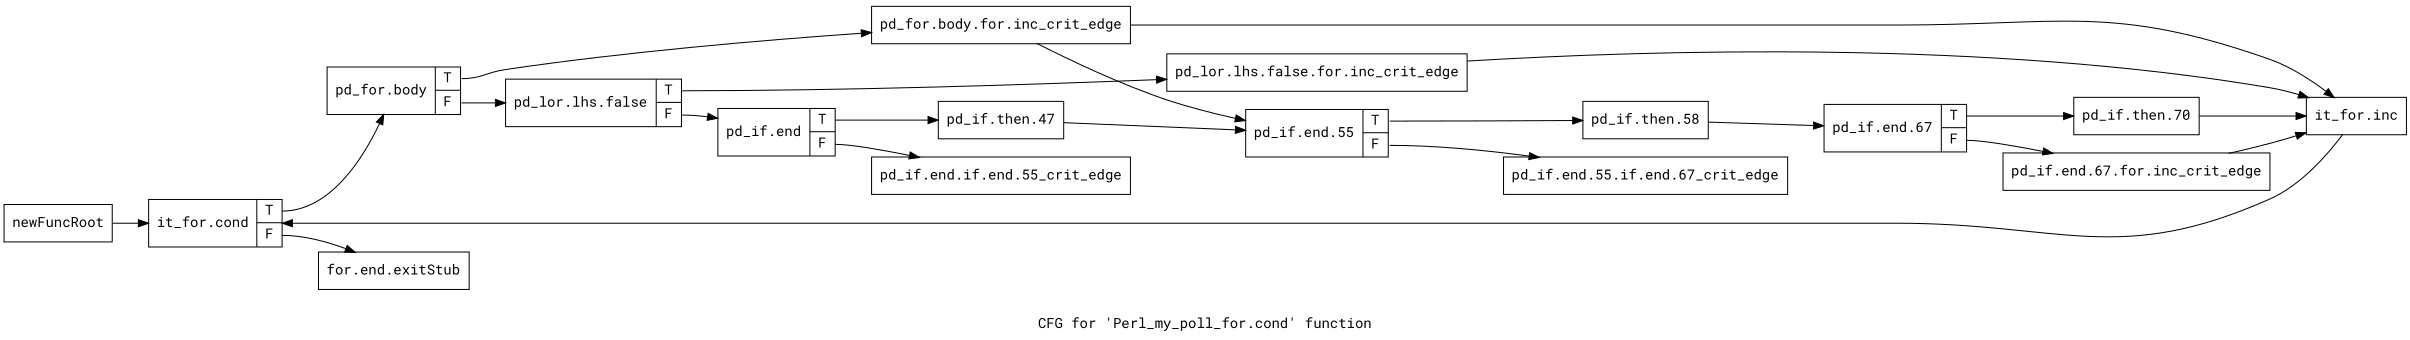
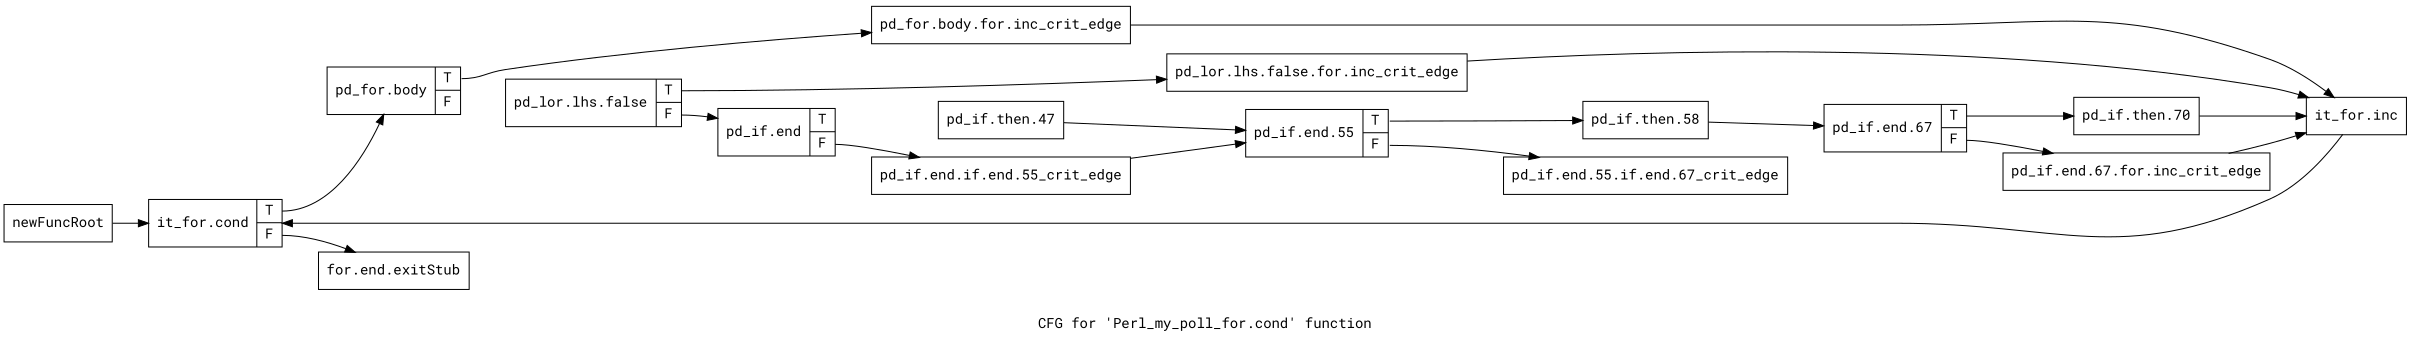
(1133, 88) -> (1183, 151)
(478, 103) -> none
(881, 120) -> none
